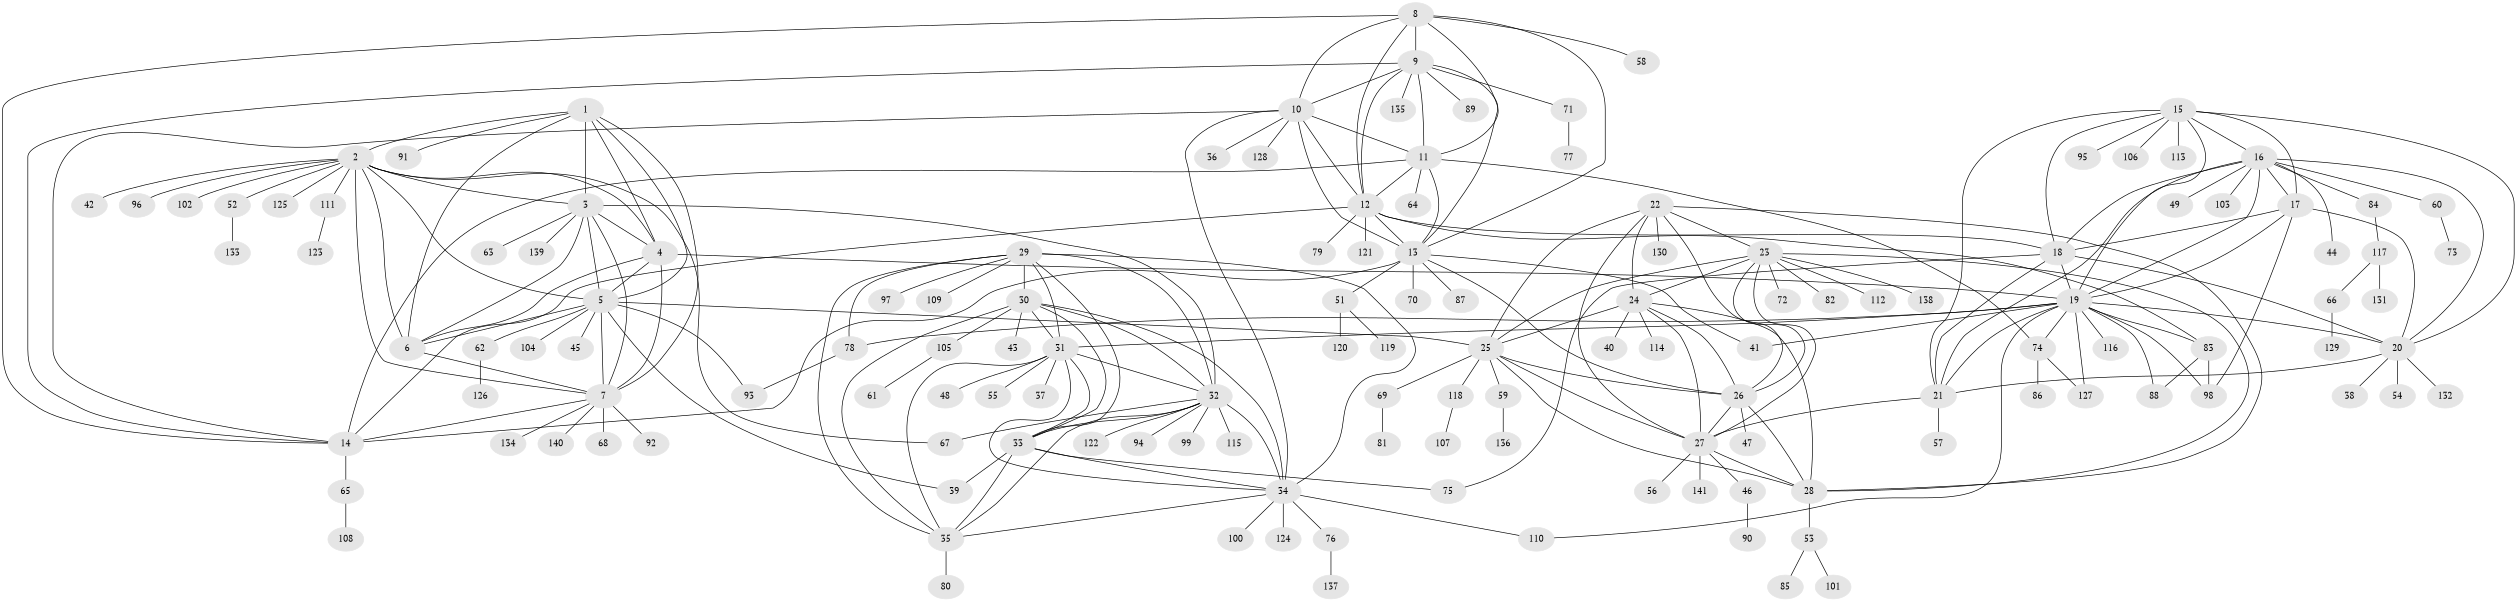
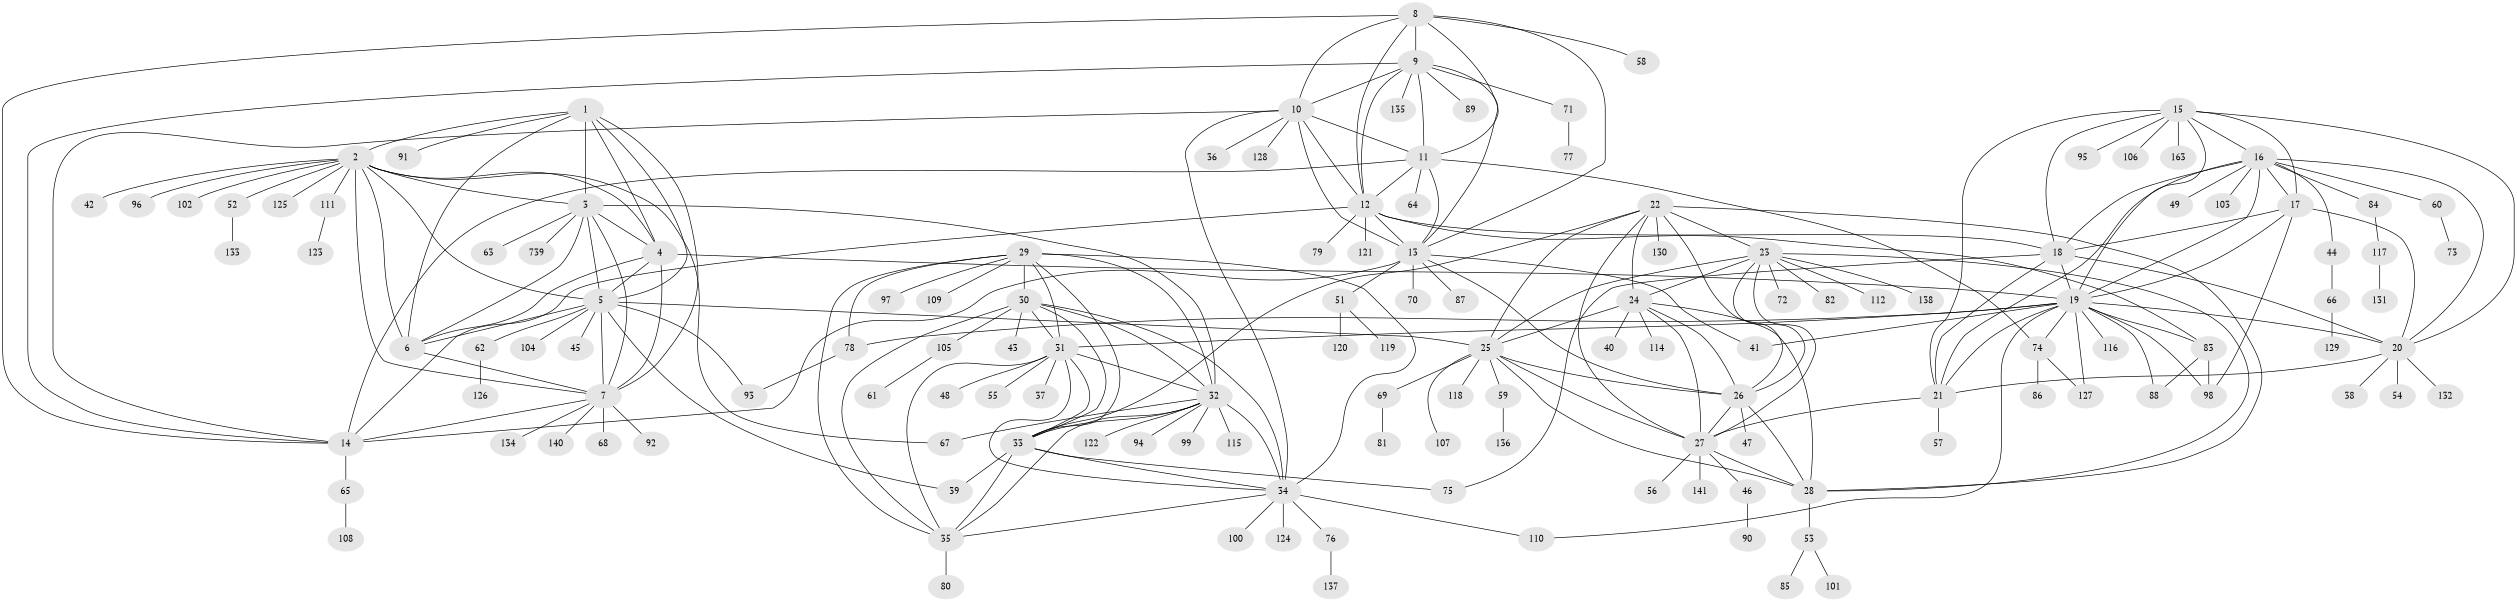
(2178, 158) -> (2178, 158)
(537, 253) -> (537, 253)
(2356, 277) -> (2332, 277)
none -> (1321, 287)
(1449, 420) -> (1432, 385)
